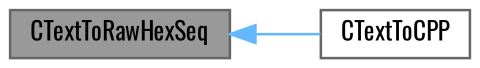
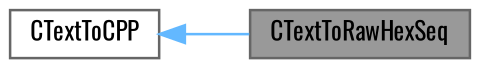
(288, 34) -> (217, 34)
